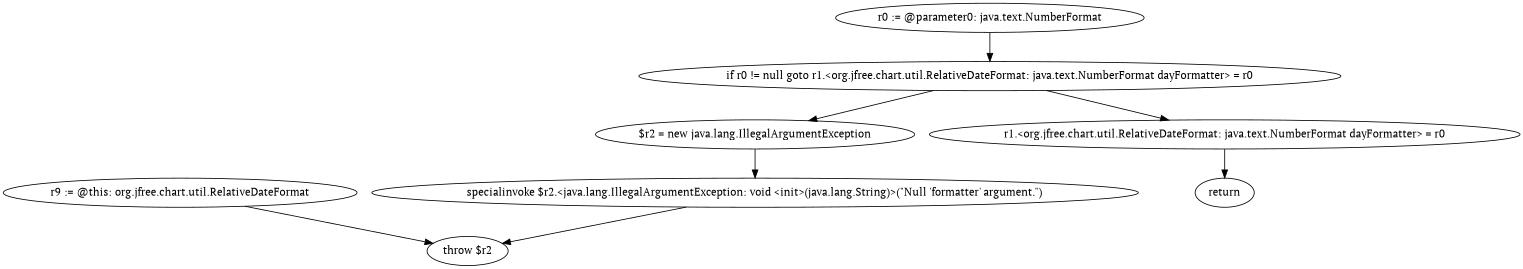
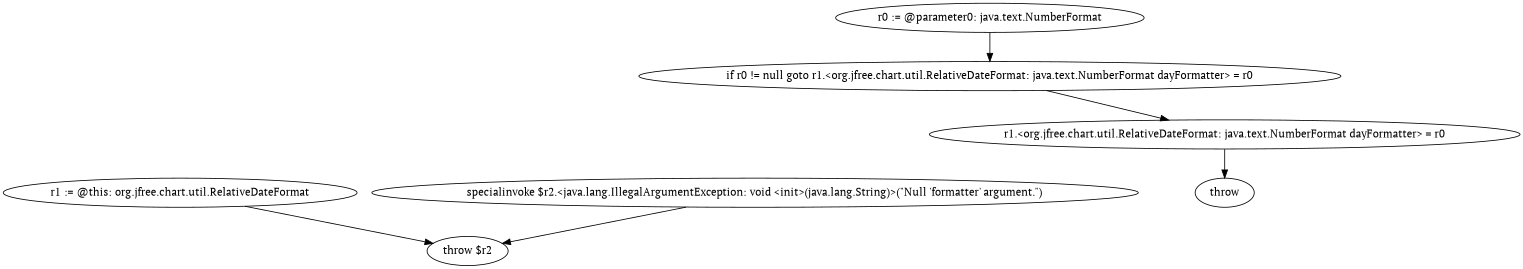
(755, 134) -> none
(180, 193) -> (180, 193)
(1225, 193) -> (1225, 193)
